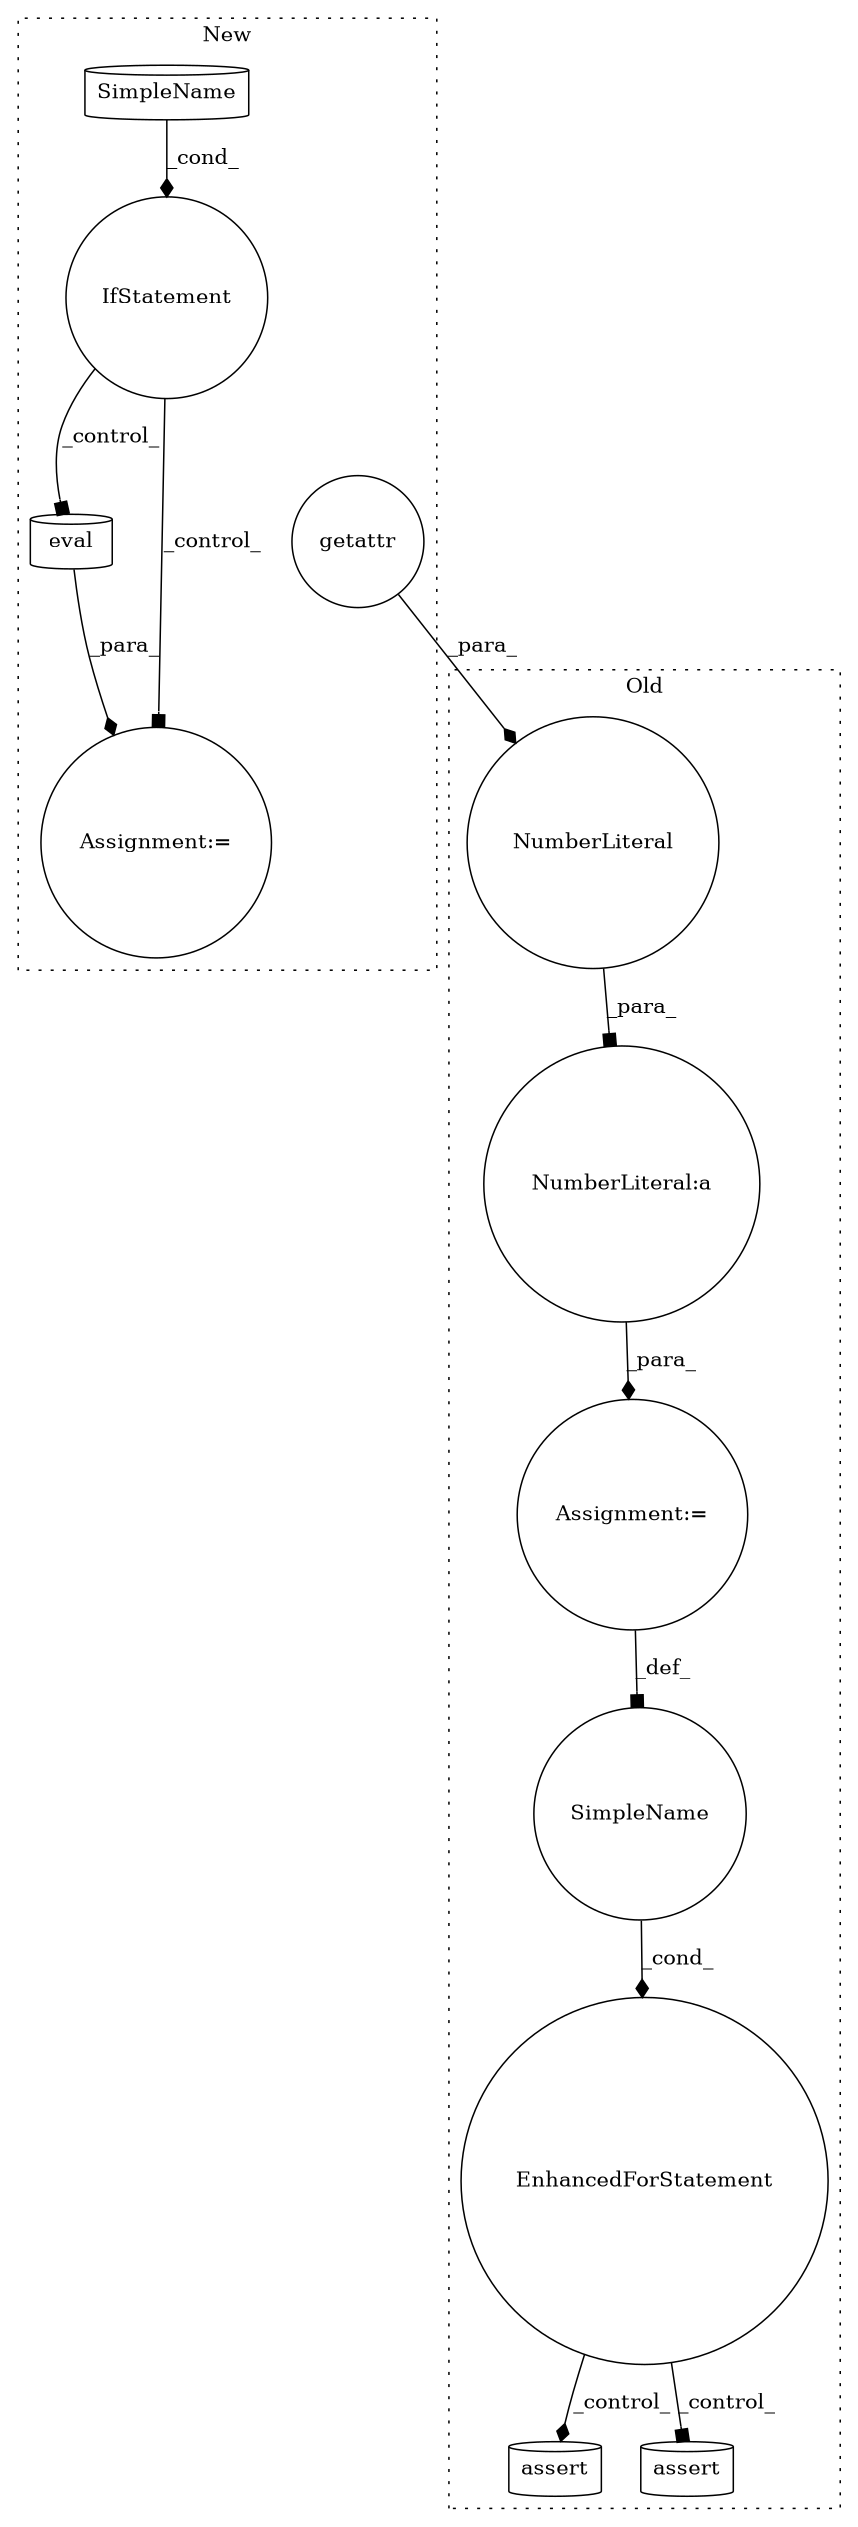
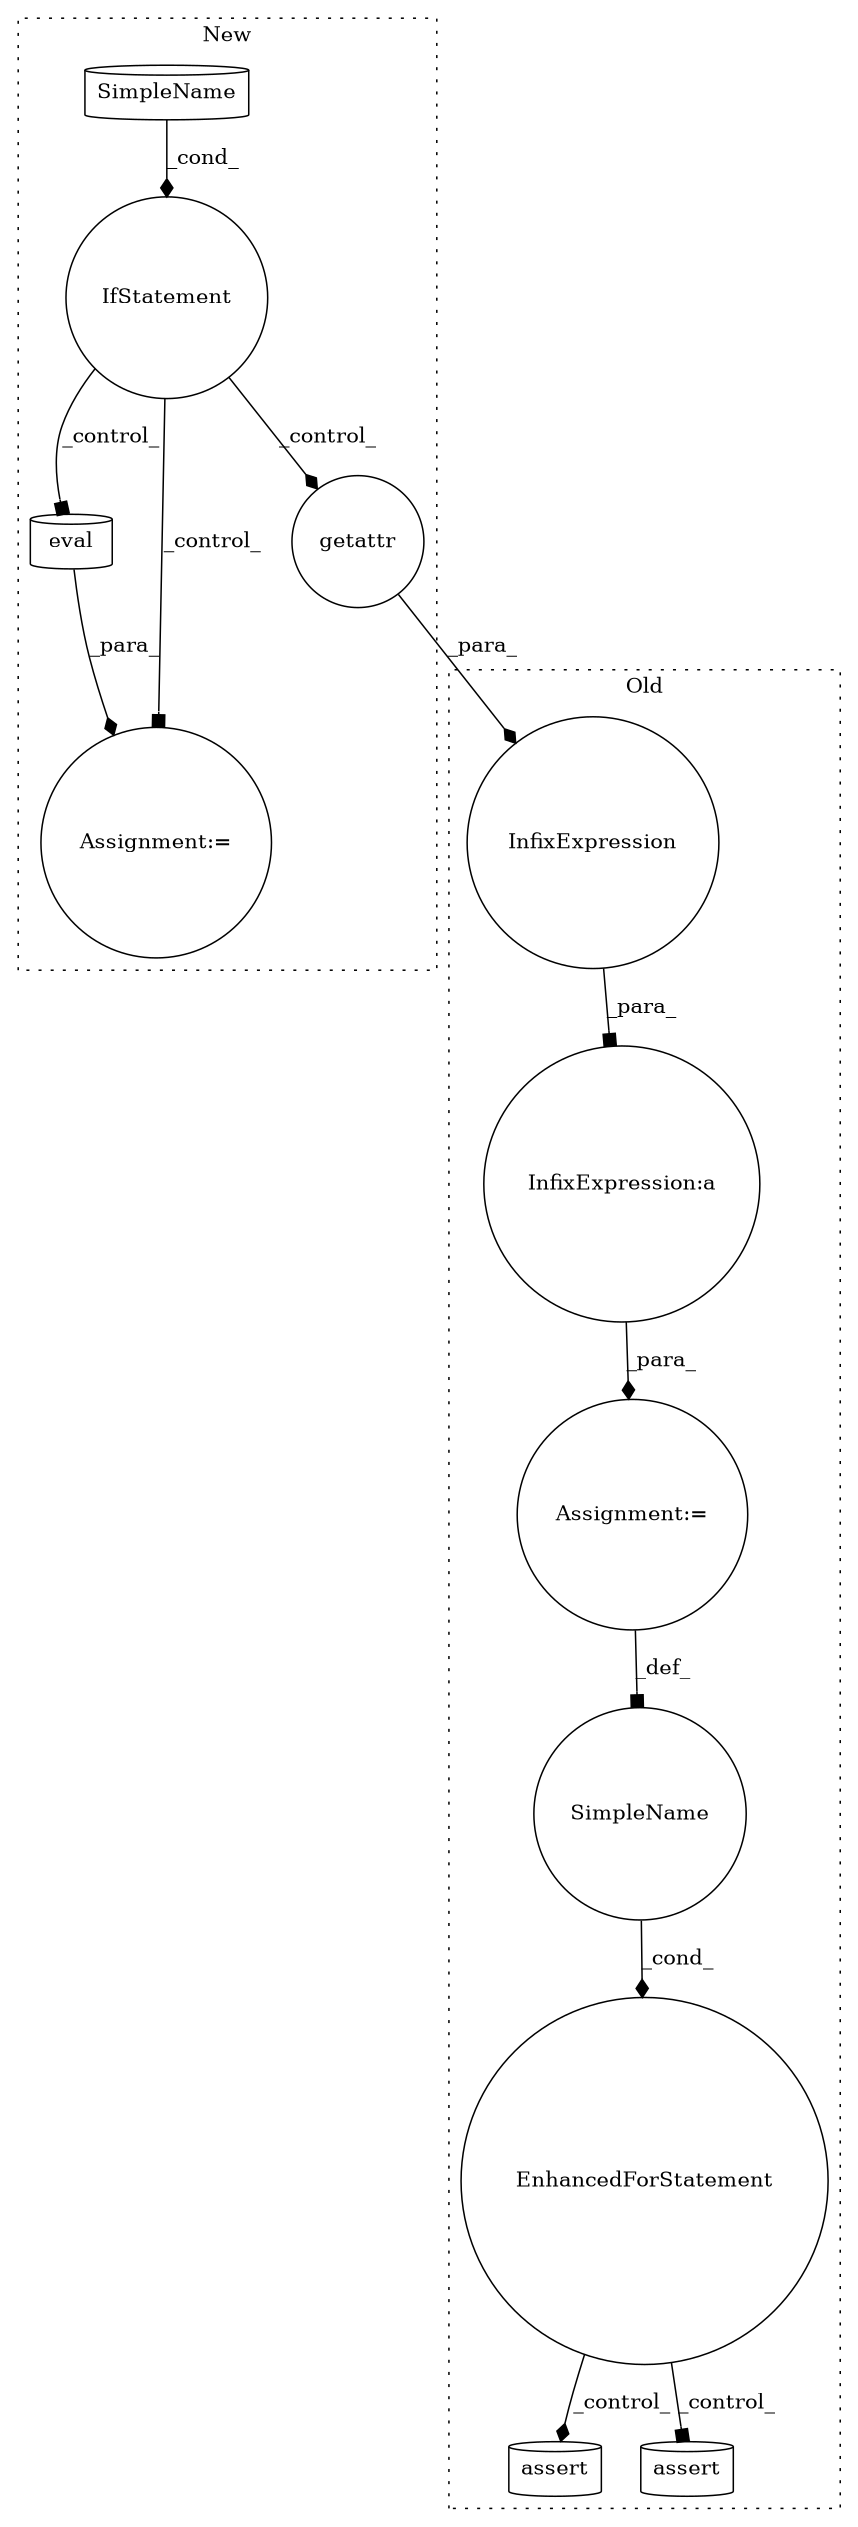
none -> (267, 426)
(593, 843) -> (593, 843)
(622, 1184) -> (622, 1184)
